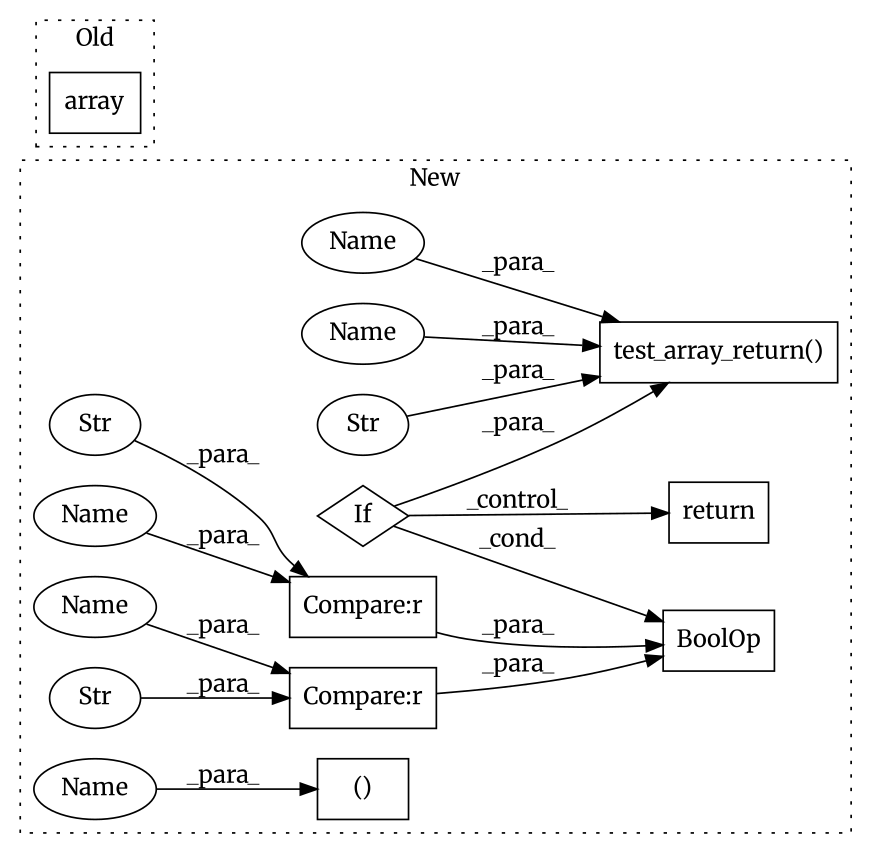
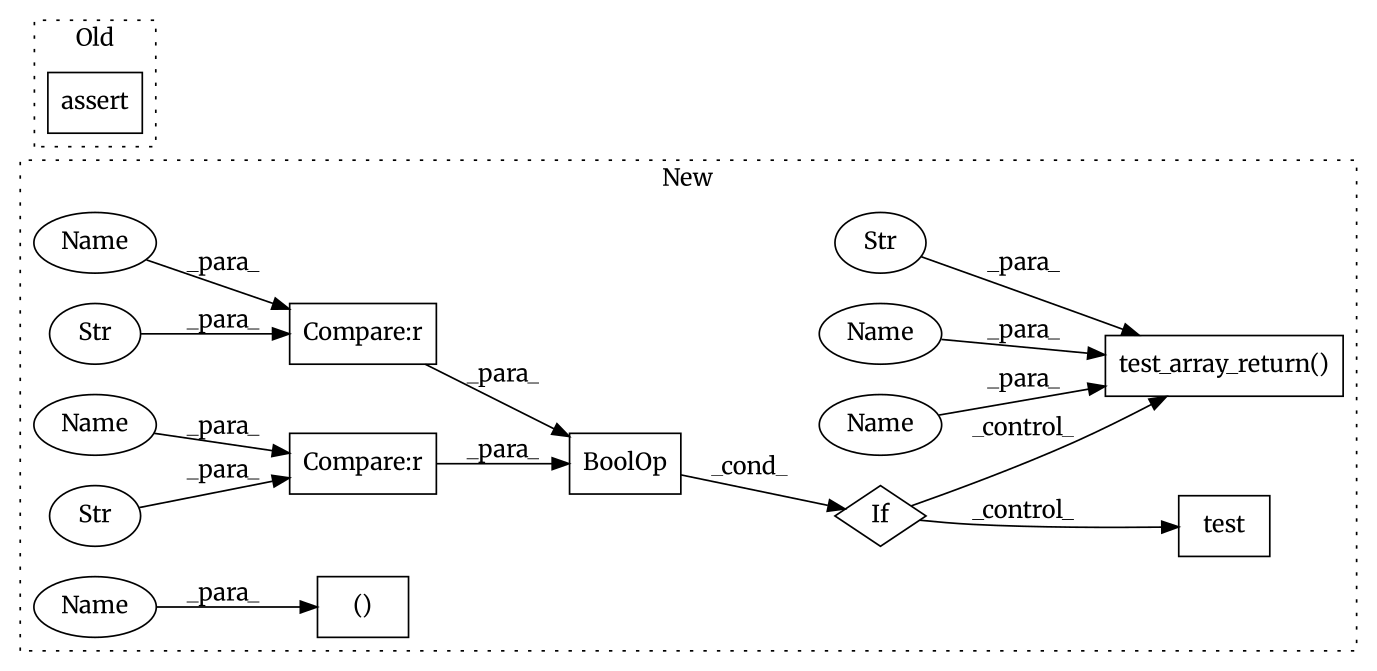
(95, 103) -> (95, 103)
(518, 424) -> (1024, 429)
(719, 513) -> (1224, 526)
(520, 571) -> (754, 490)
